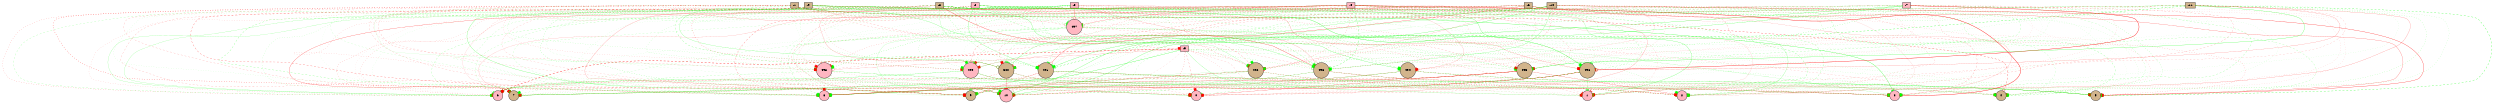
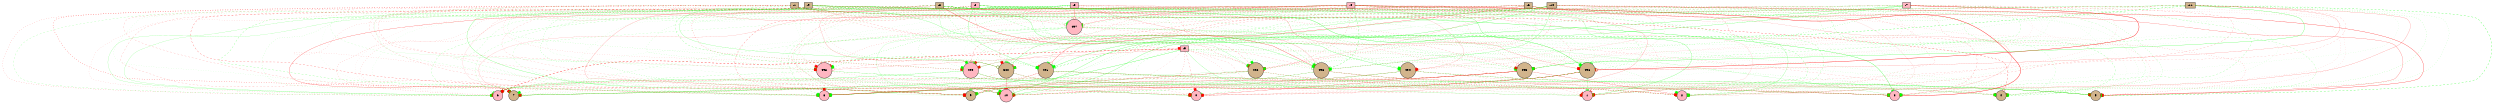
(2078, 37) -> (2078, 37)
